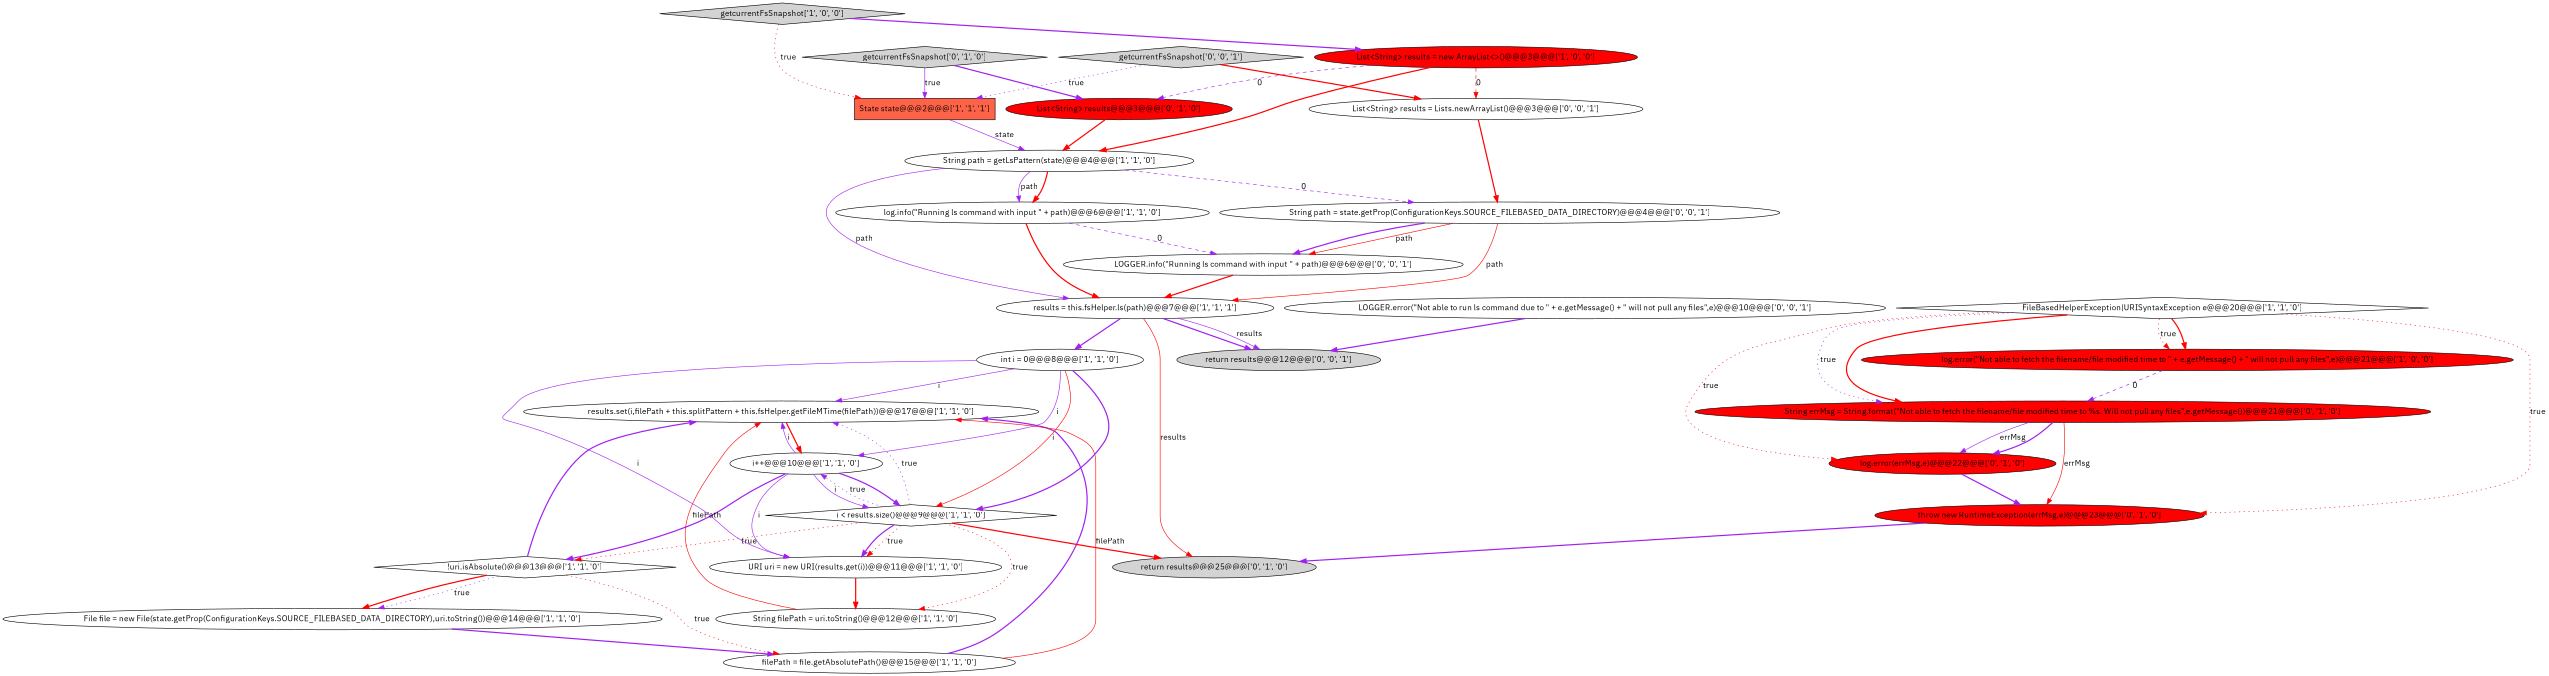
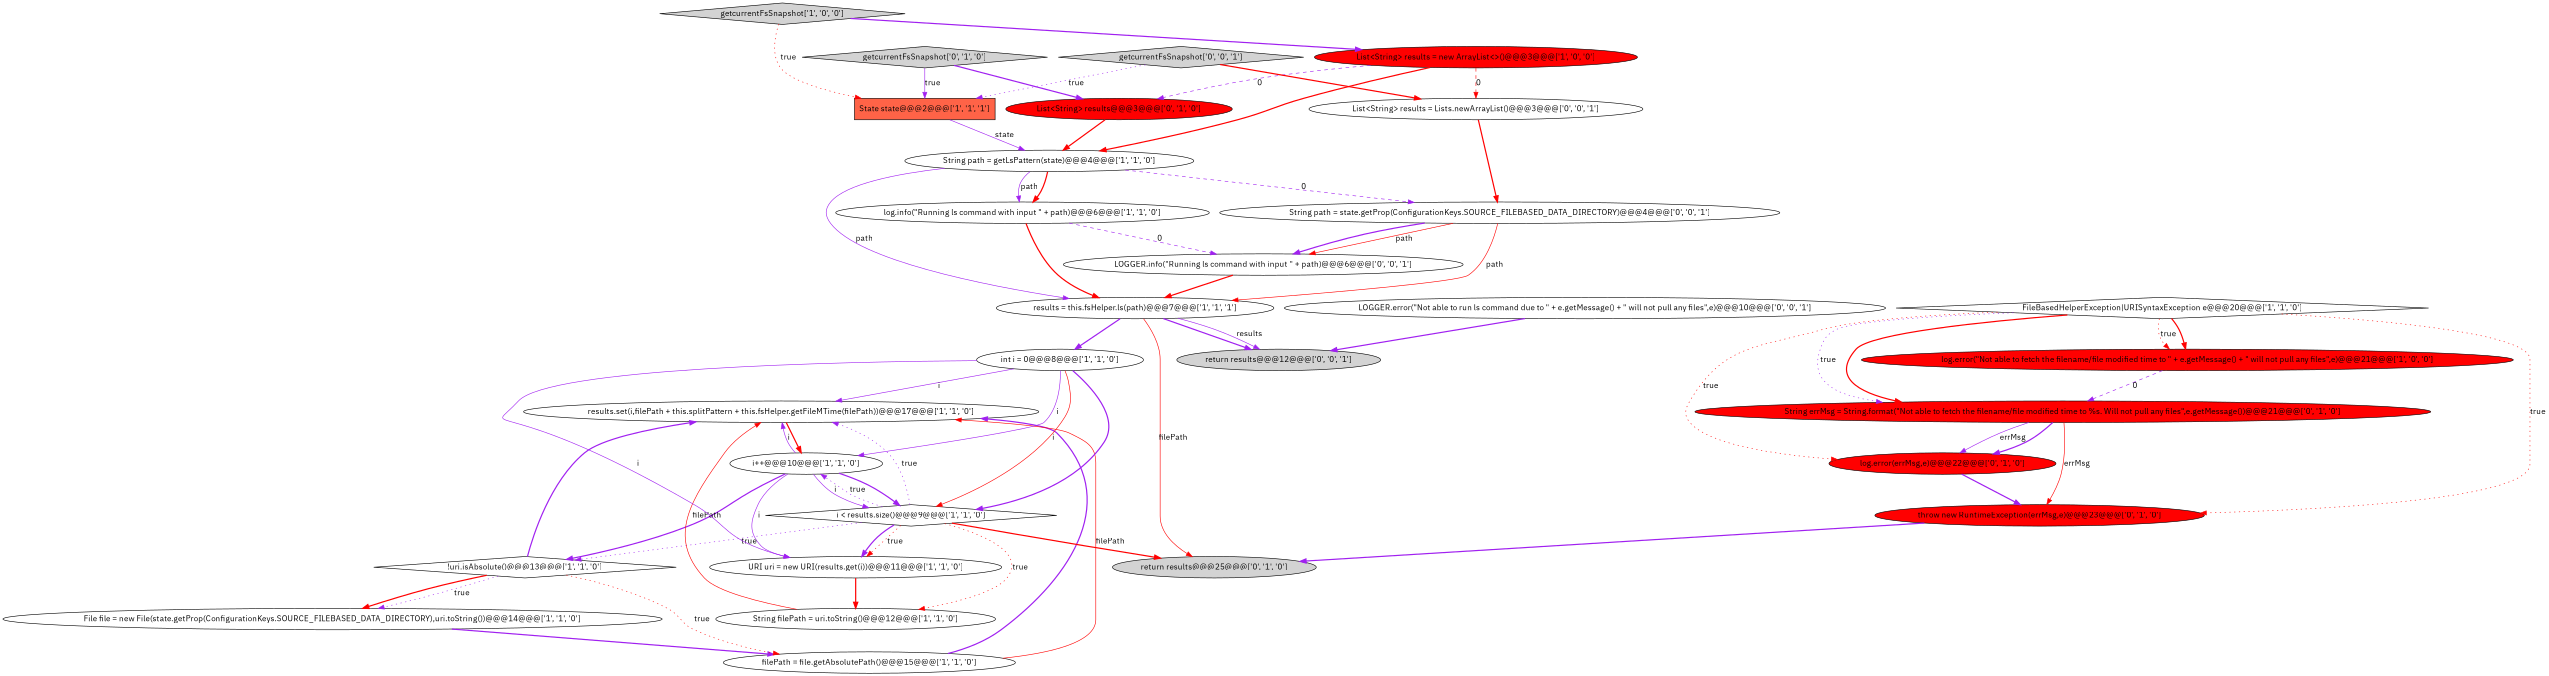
(1173, 438) -> (1173, 438)
(721, 541) -> (721, 541)
